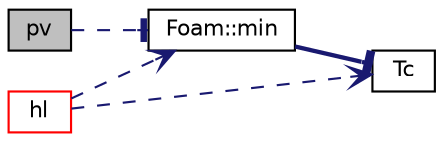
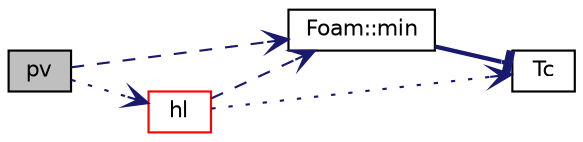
(104, 30) -> (169, 55)
none -> (99, 88)
(211, 93) -> (351, 93)
